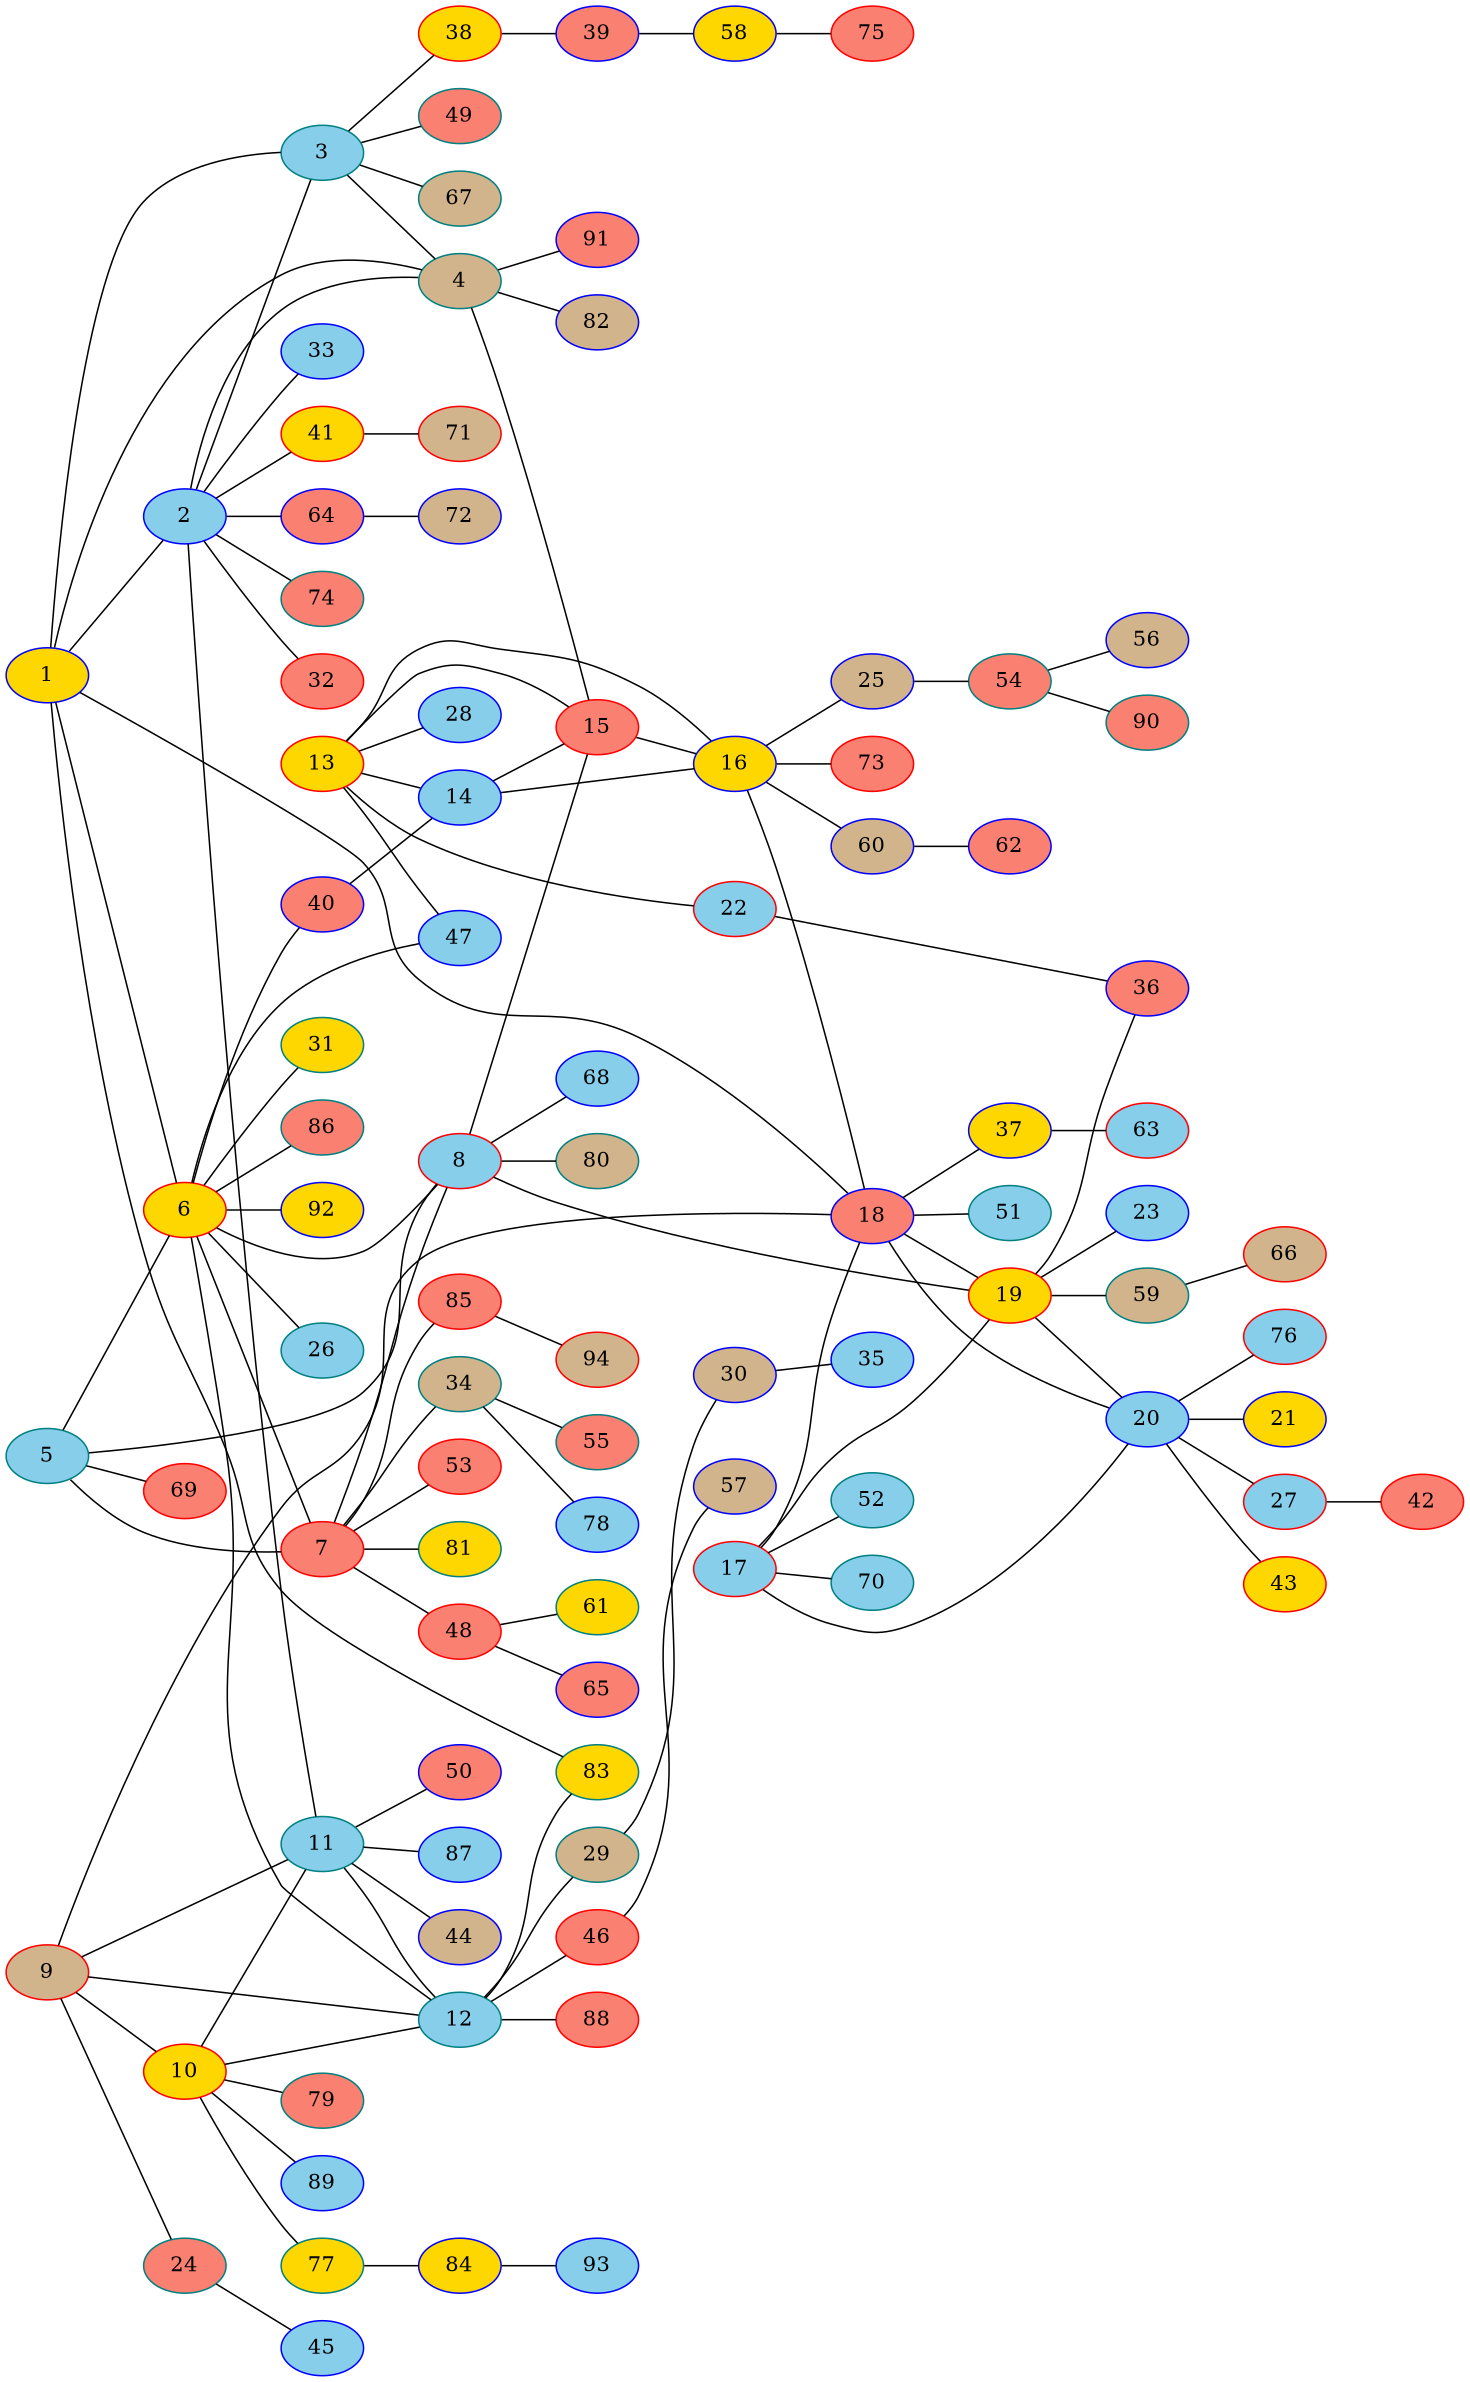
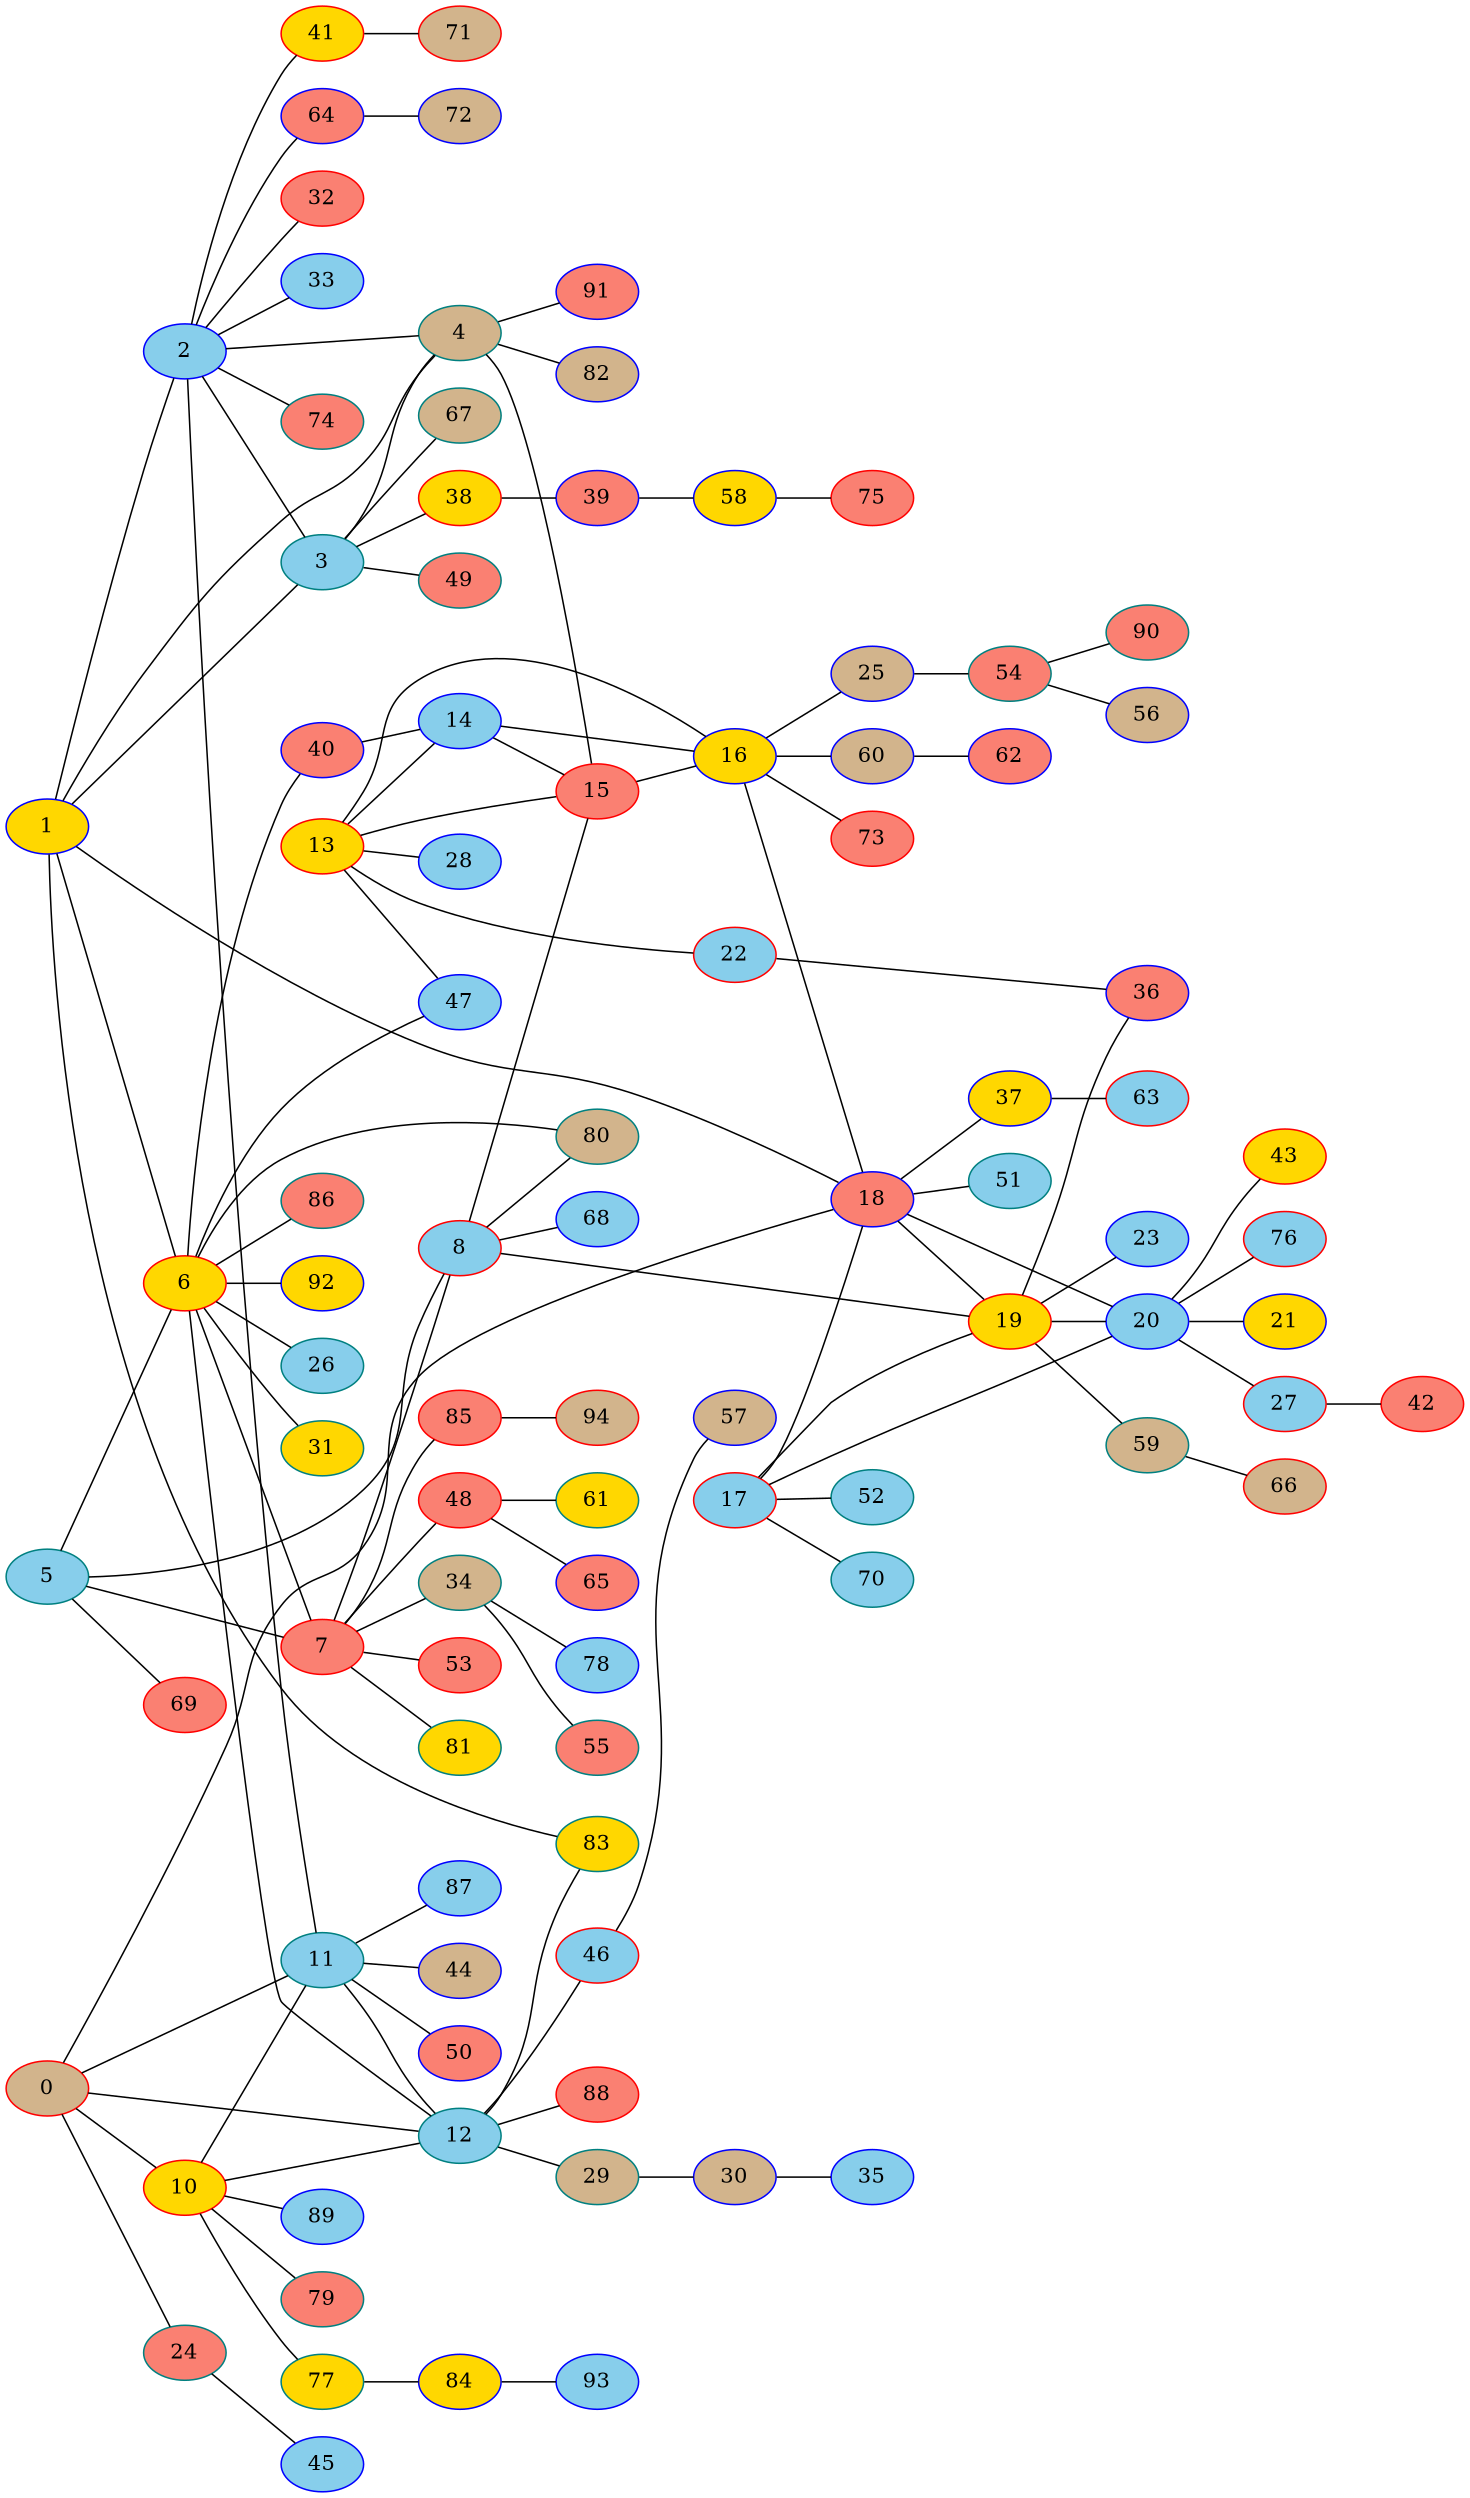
(338, 1257) -> (352, 1134)
(597, 1937) -> (597, 1956)
(47, 1972) -> (47, 2088)
